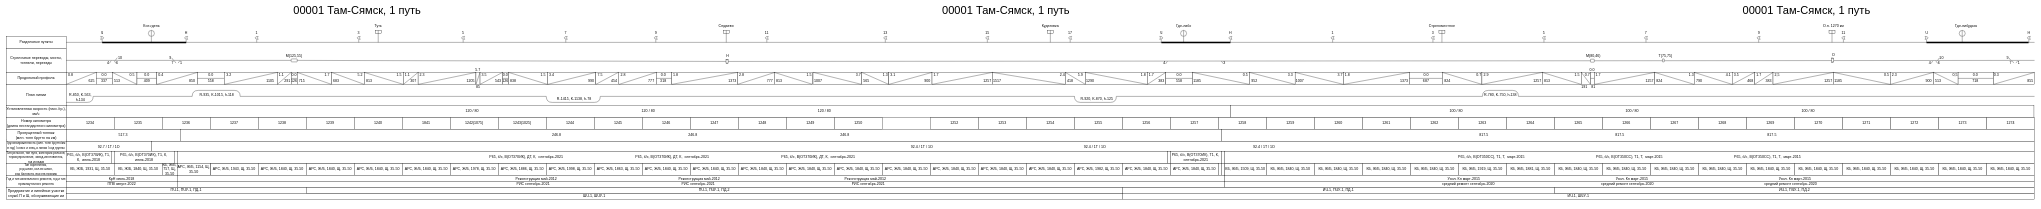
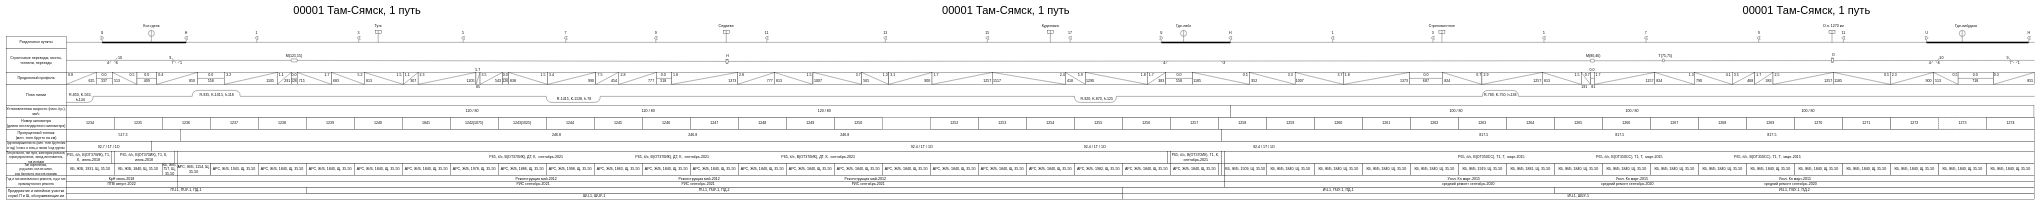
(1962, 123) -> (1962, 123)
